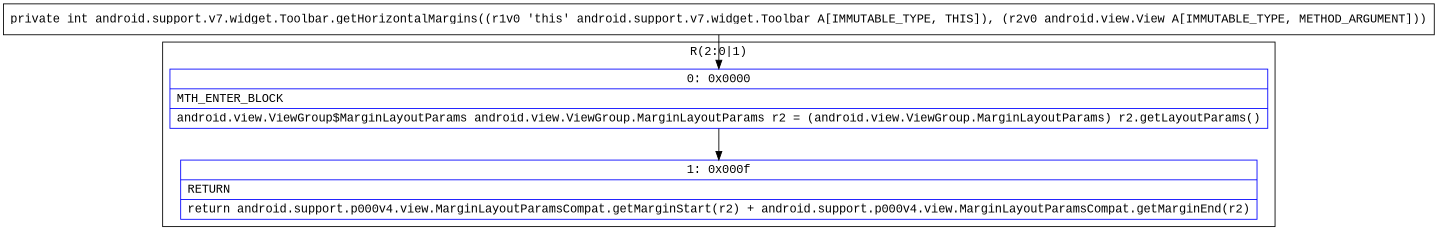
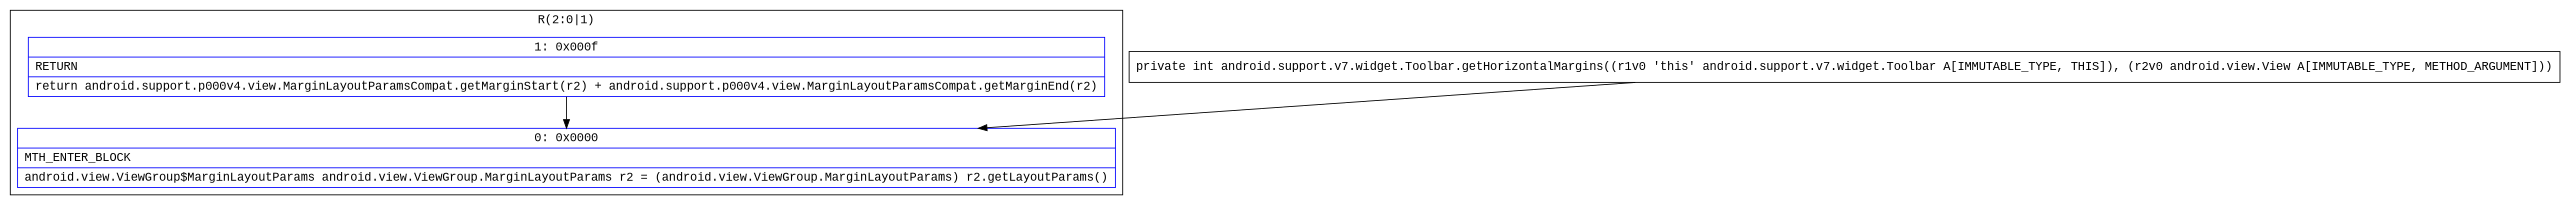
(719, 140) -> (566, 108)
